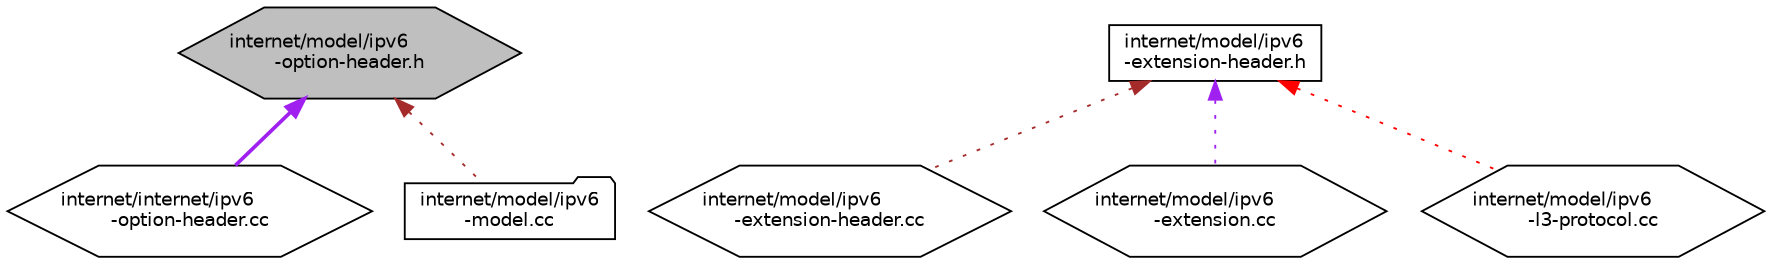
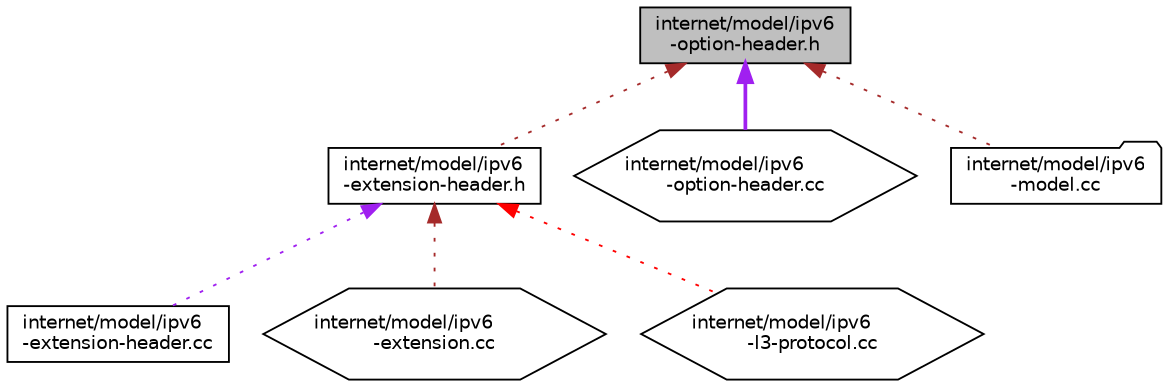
(350, 53) -> (745, 35)
none -> (581, 110)
(1031, 129) -> (268, 259)
(1215, 133) -> (435, 256)
(190, 211) -> (745, 176)
(830, 211) -> (118, 334)
